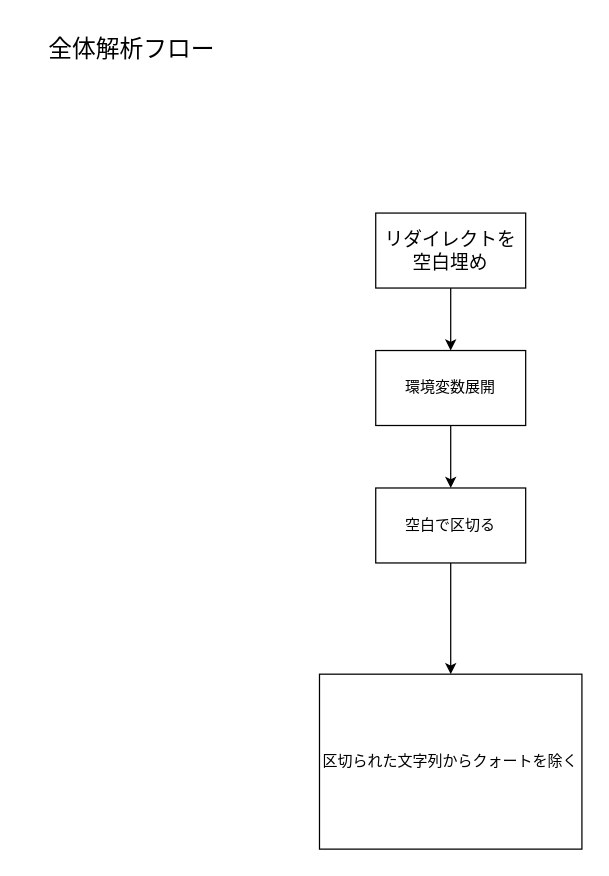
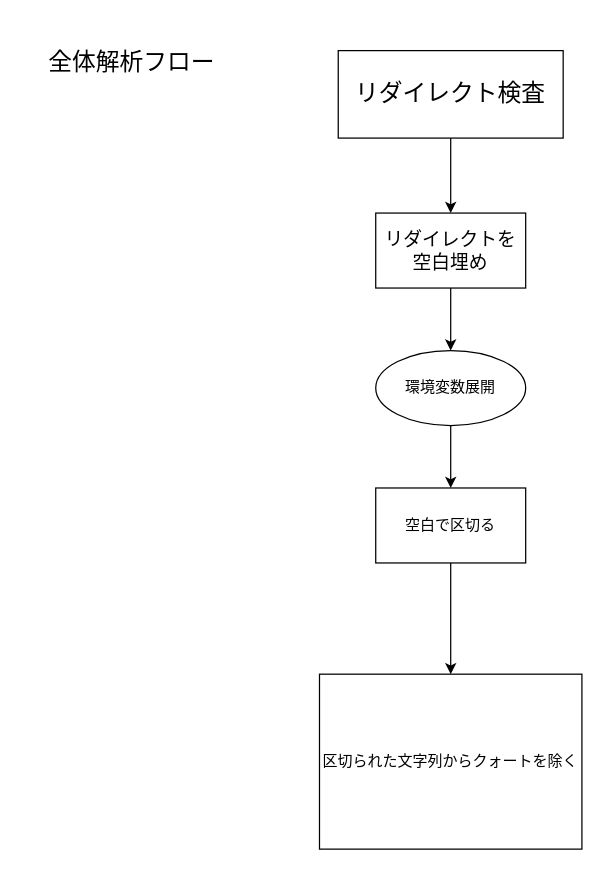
(132, 51) -> (132, 63)
none -> (451, 94)
none -> (451, 171)
(451, 388) -> (451, 388)
